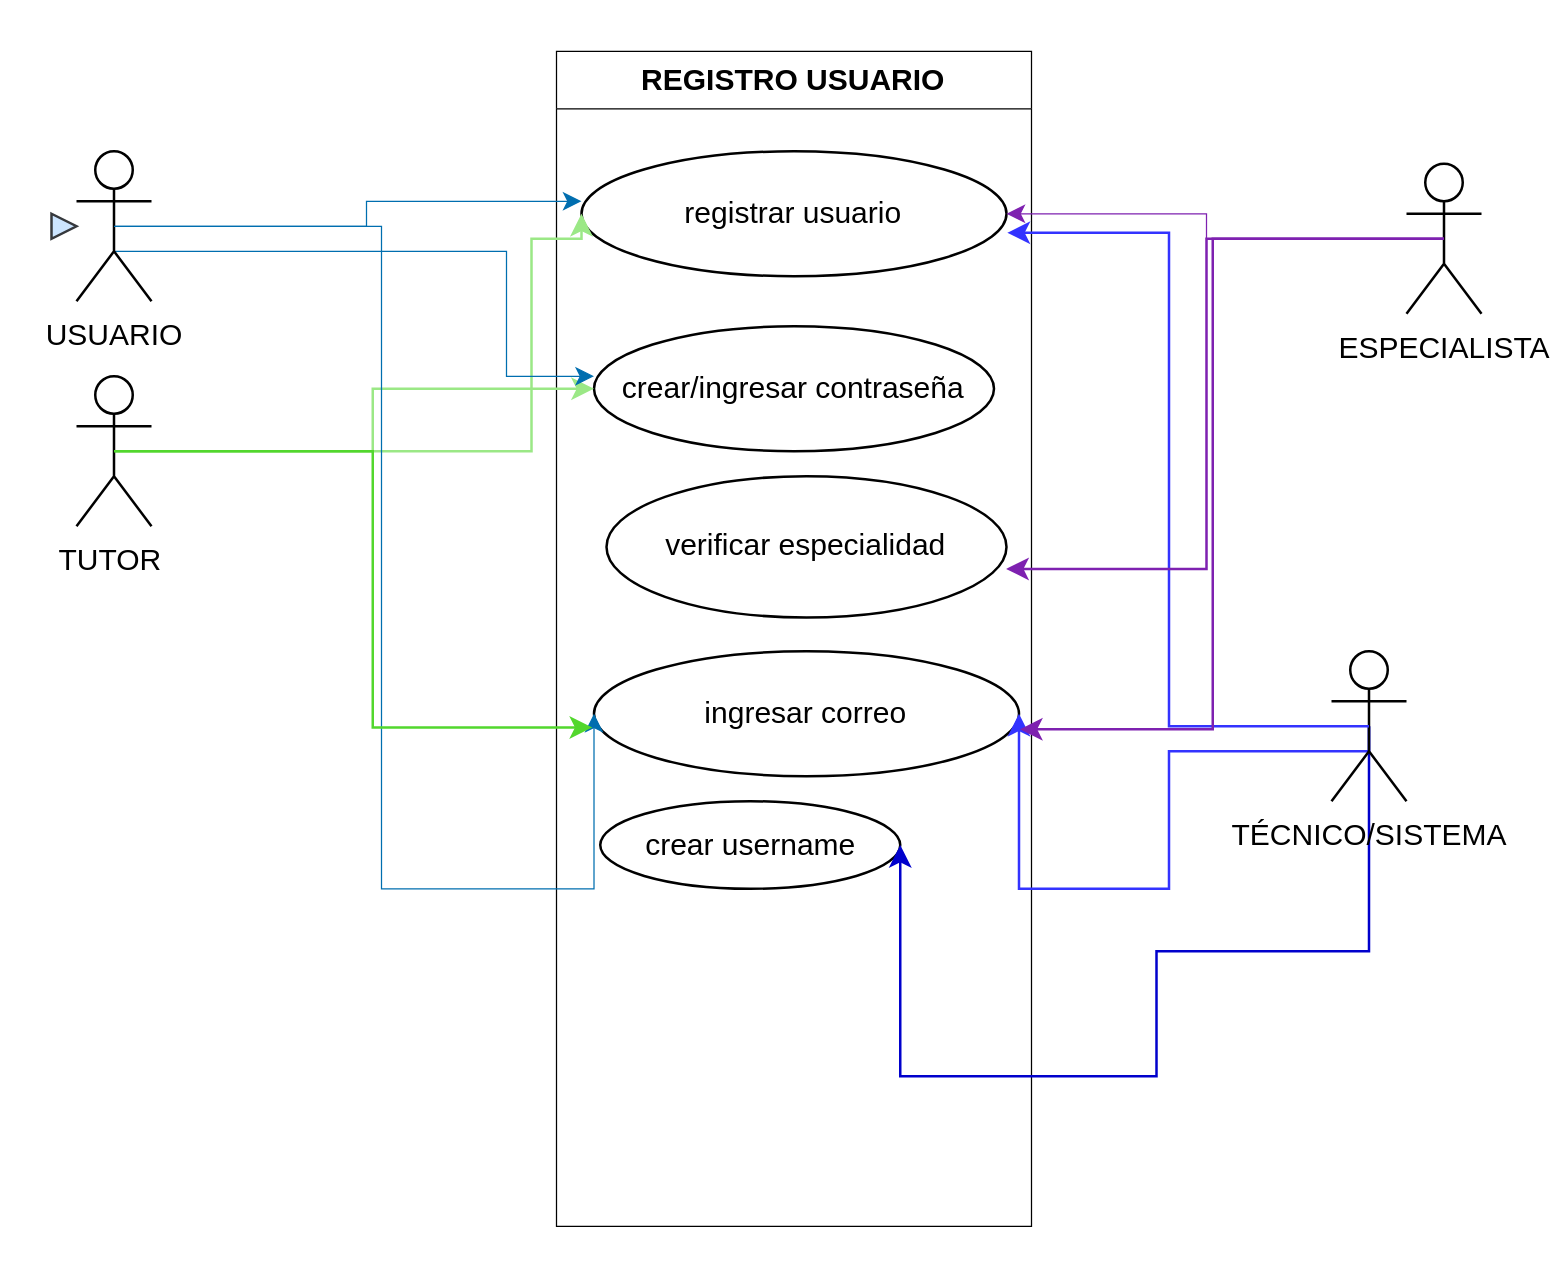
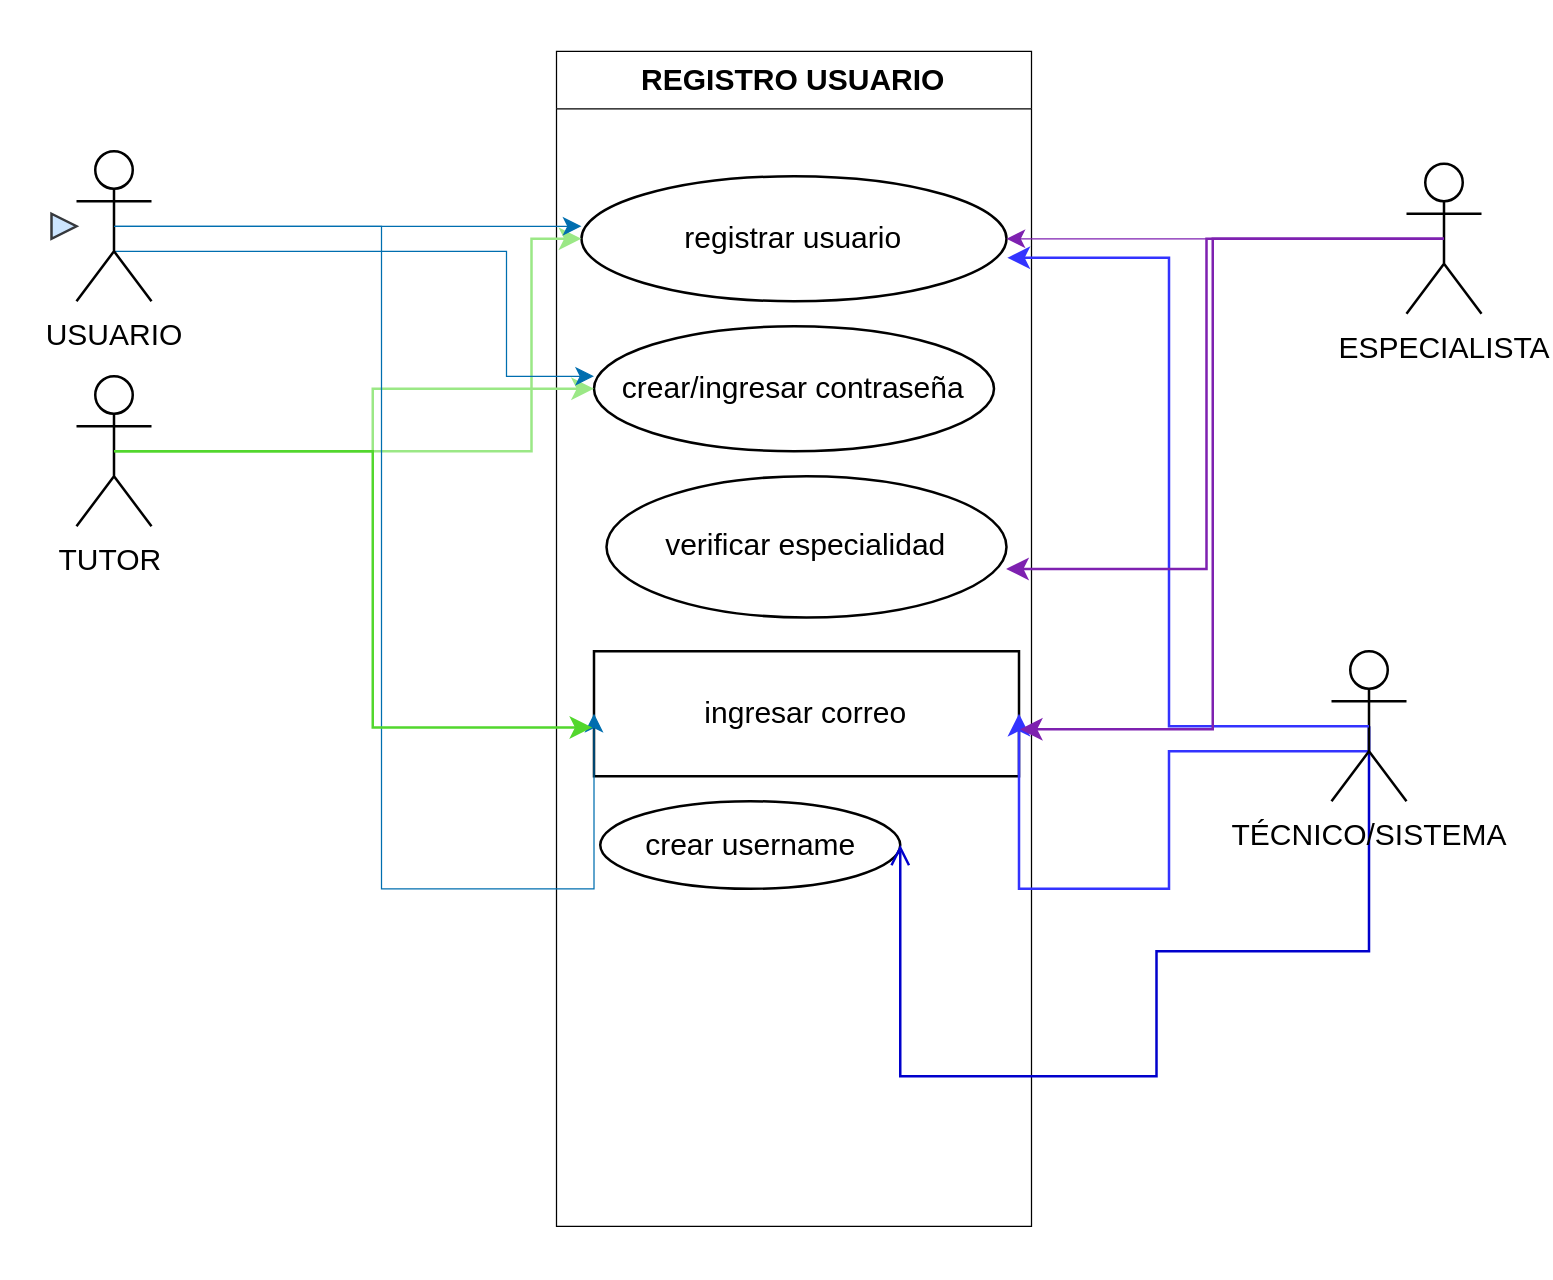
(794, 214) -> (794, 239)
(806, 714) -> (806, 714)
(900, 863) -> (900, 858)
